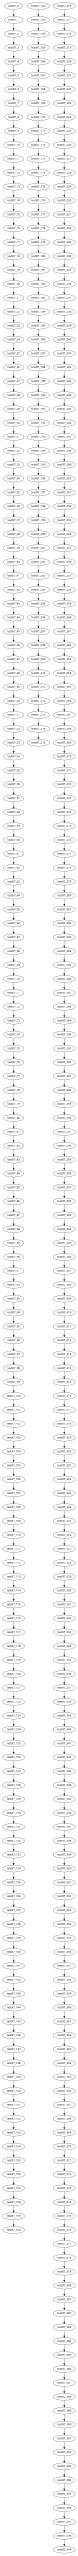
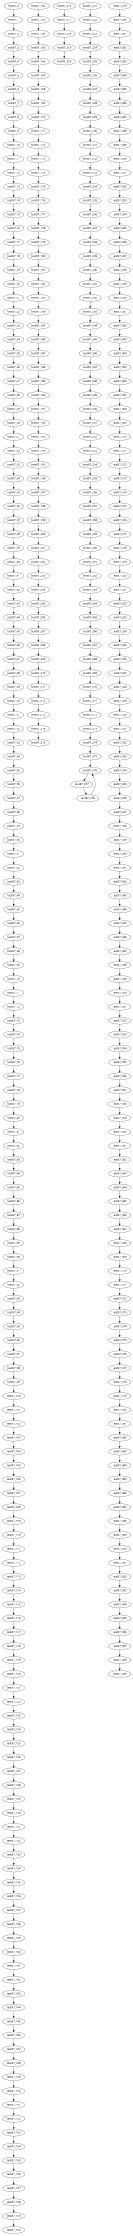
(64, 68) -> none
(64, 874) -> (95, 786)
